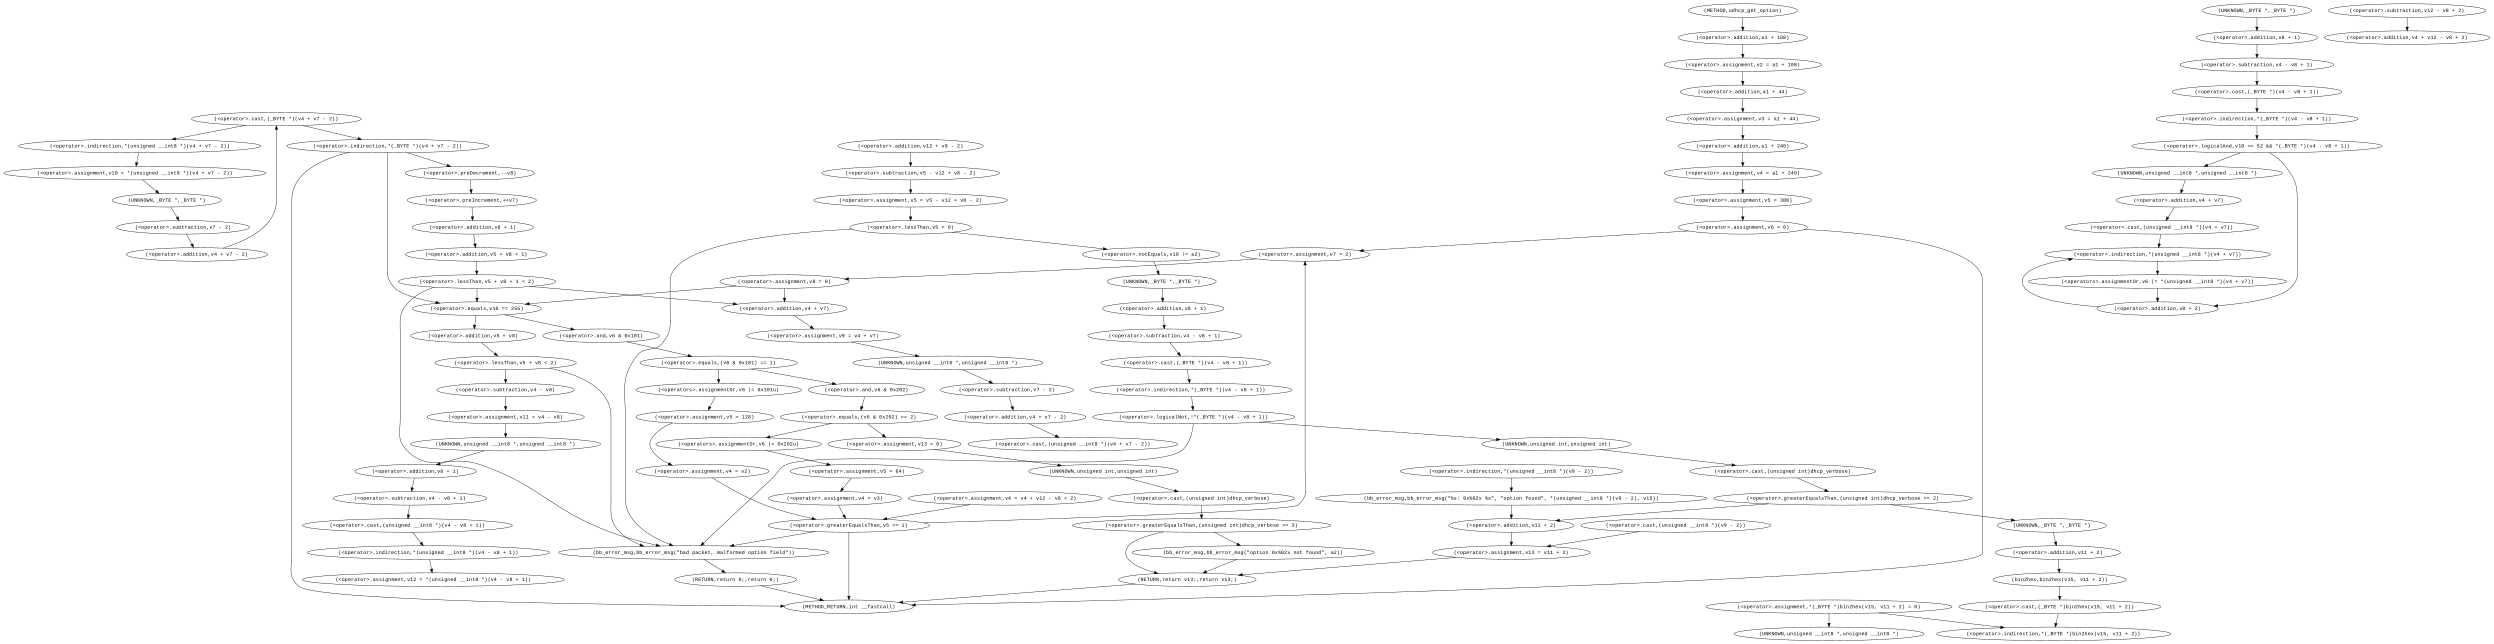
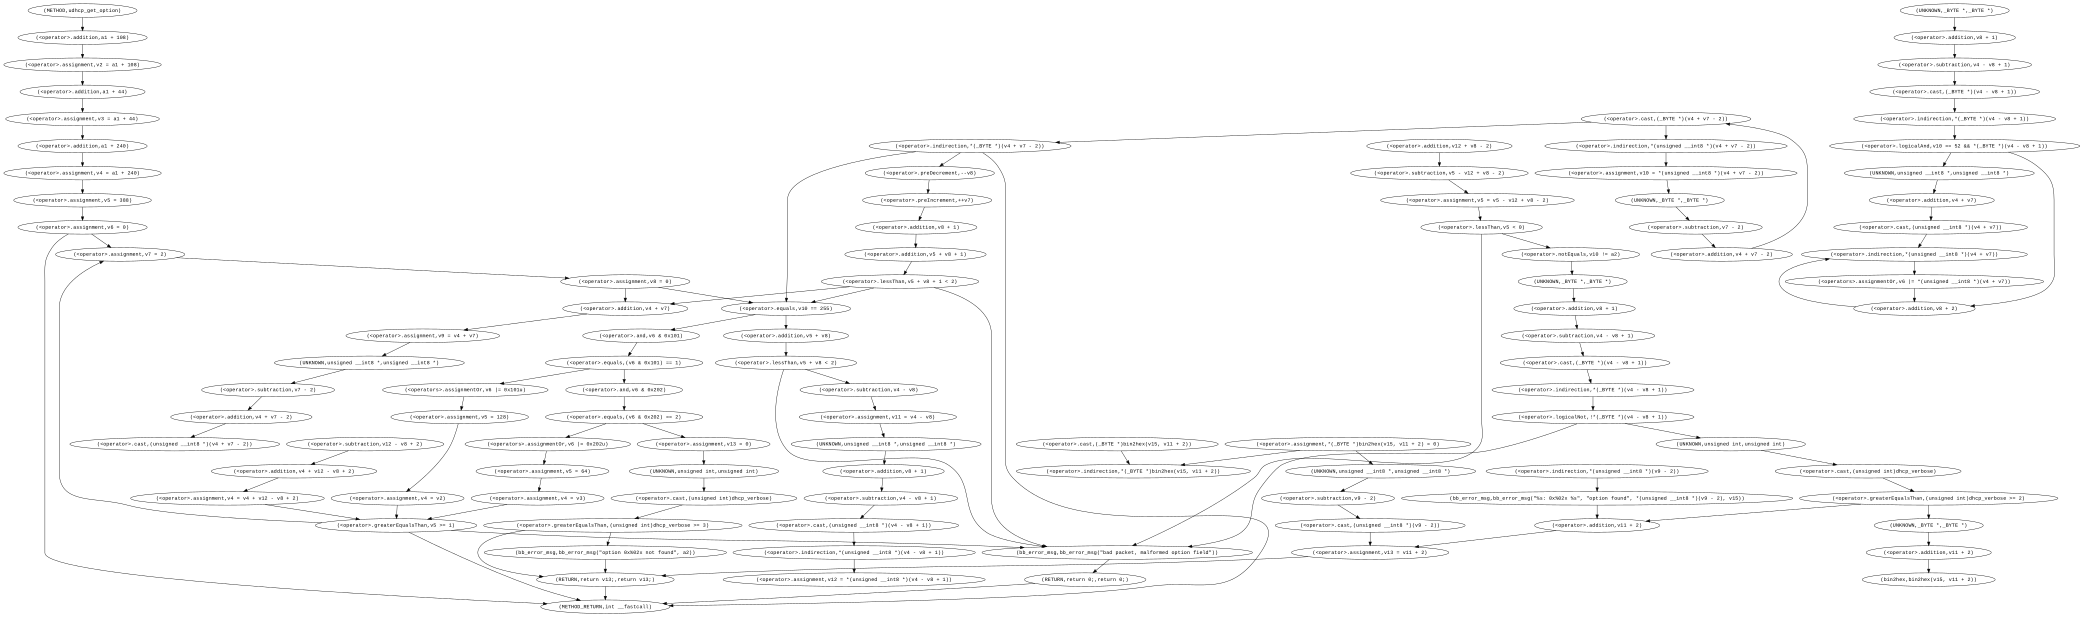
none -> (263, 484)
none -> (1328, 498)
(2060, 591) -> none
